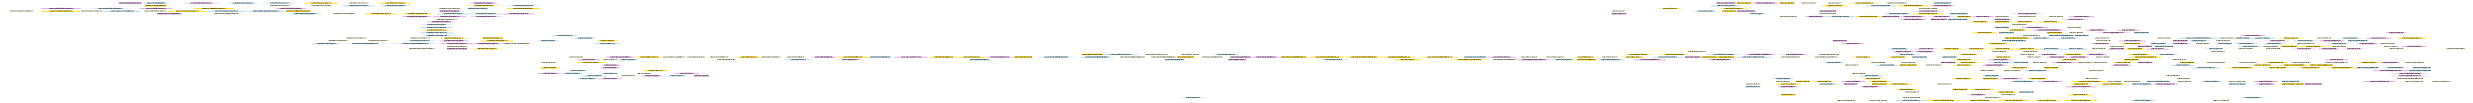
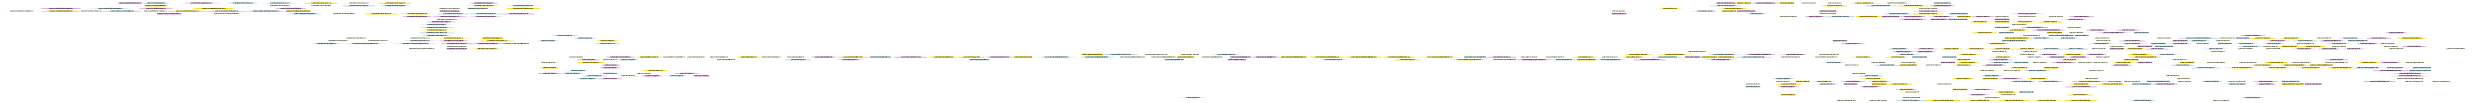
(2263, 38) -> (2263, 38)
